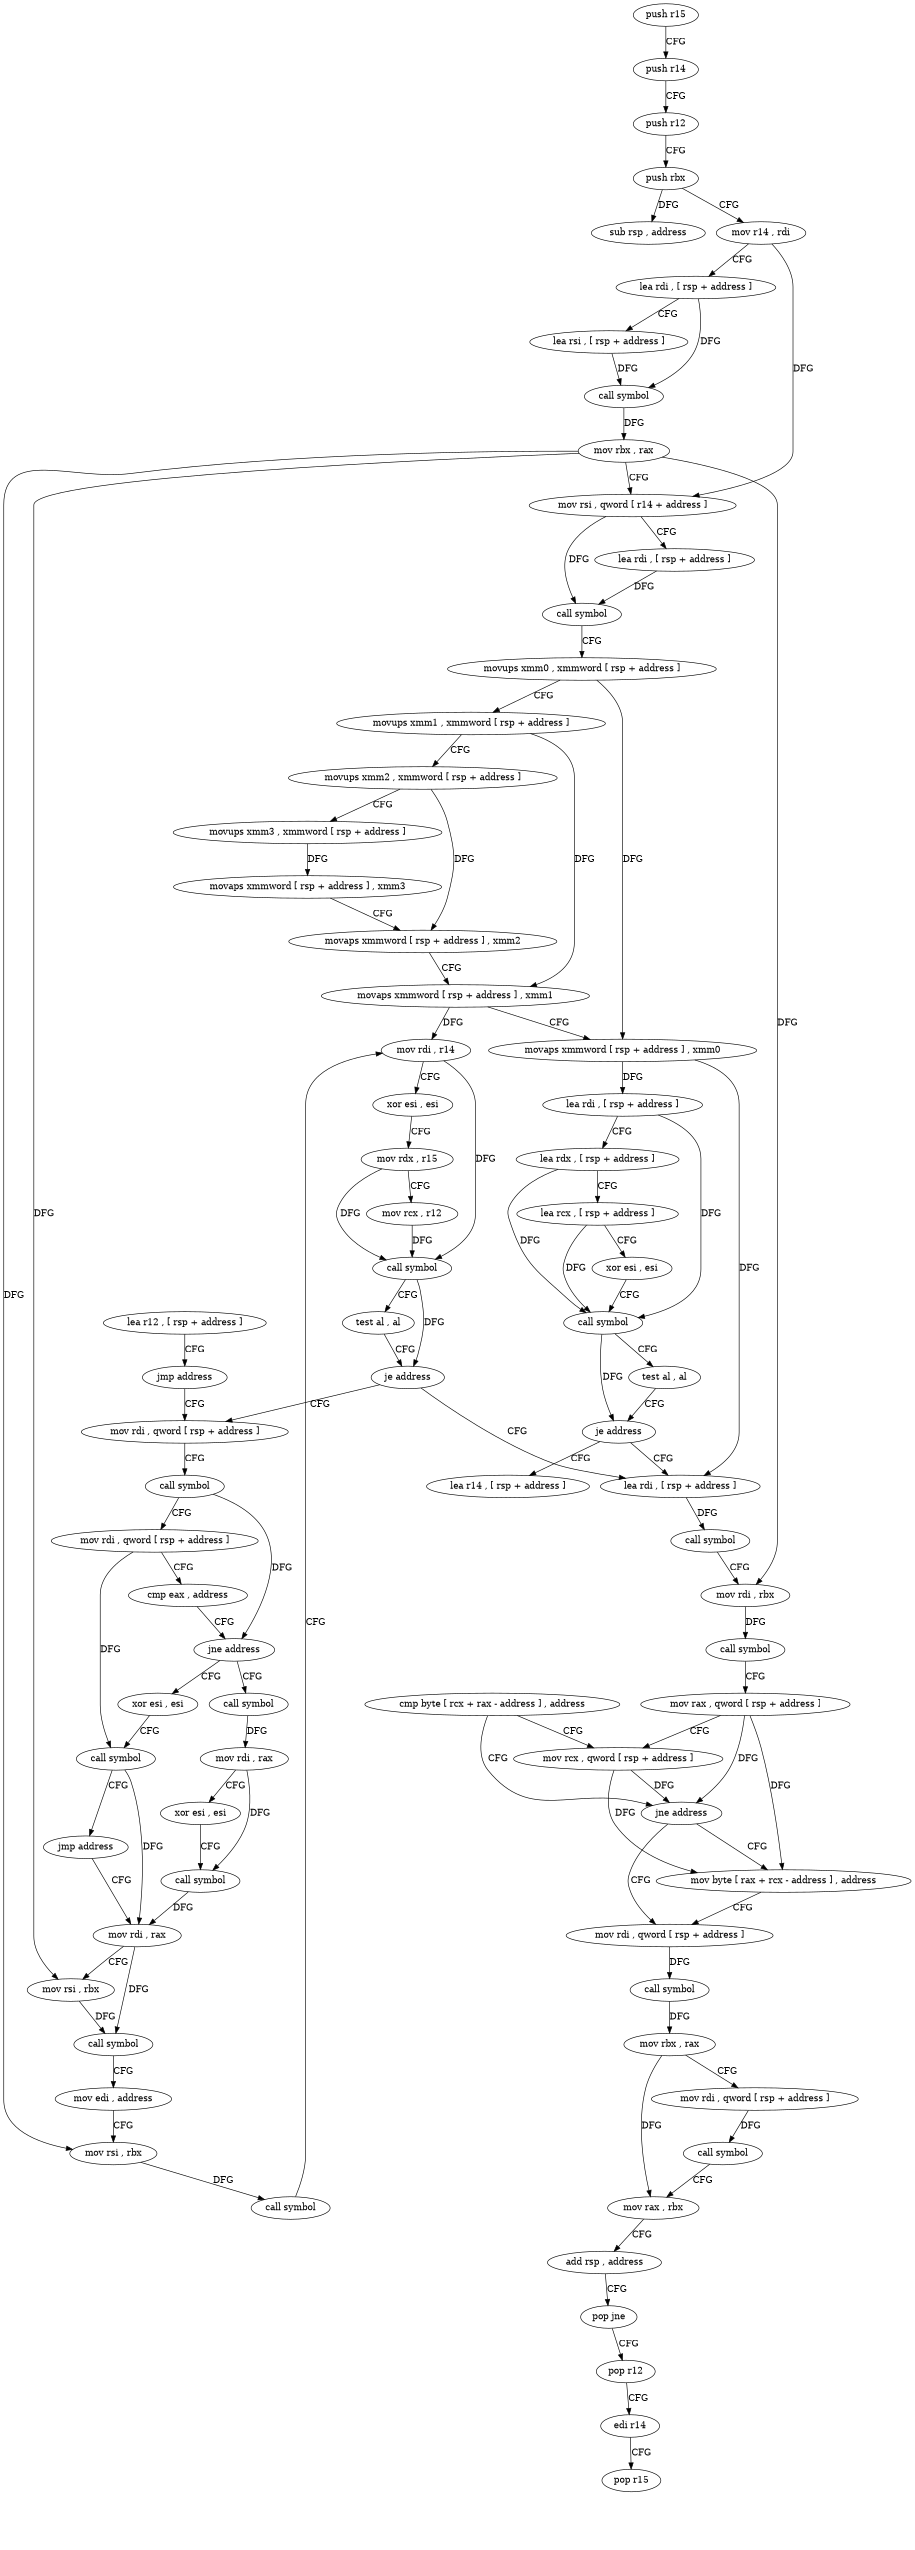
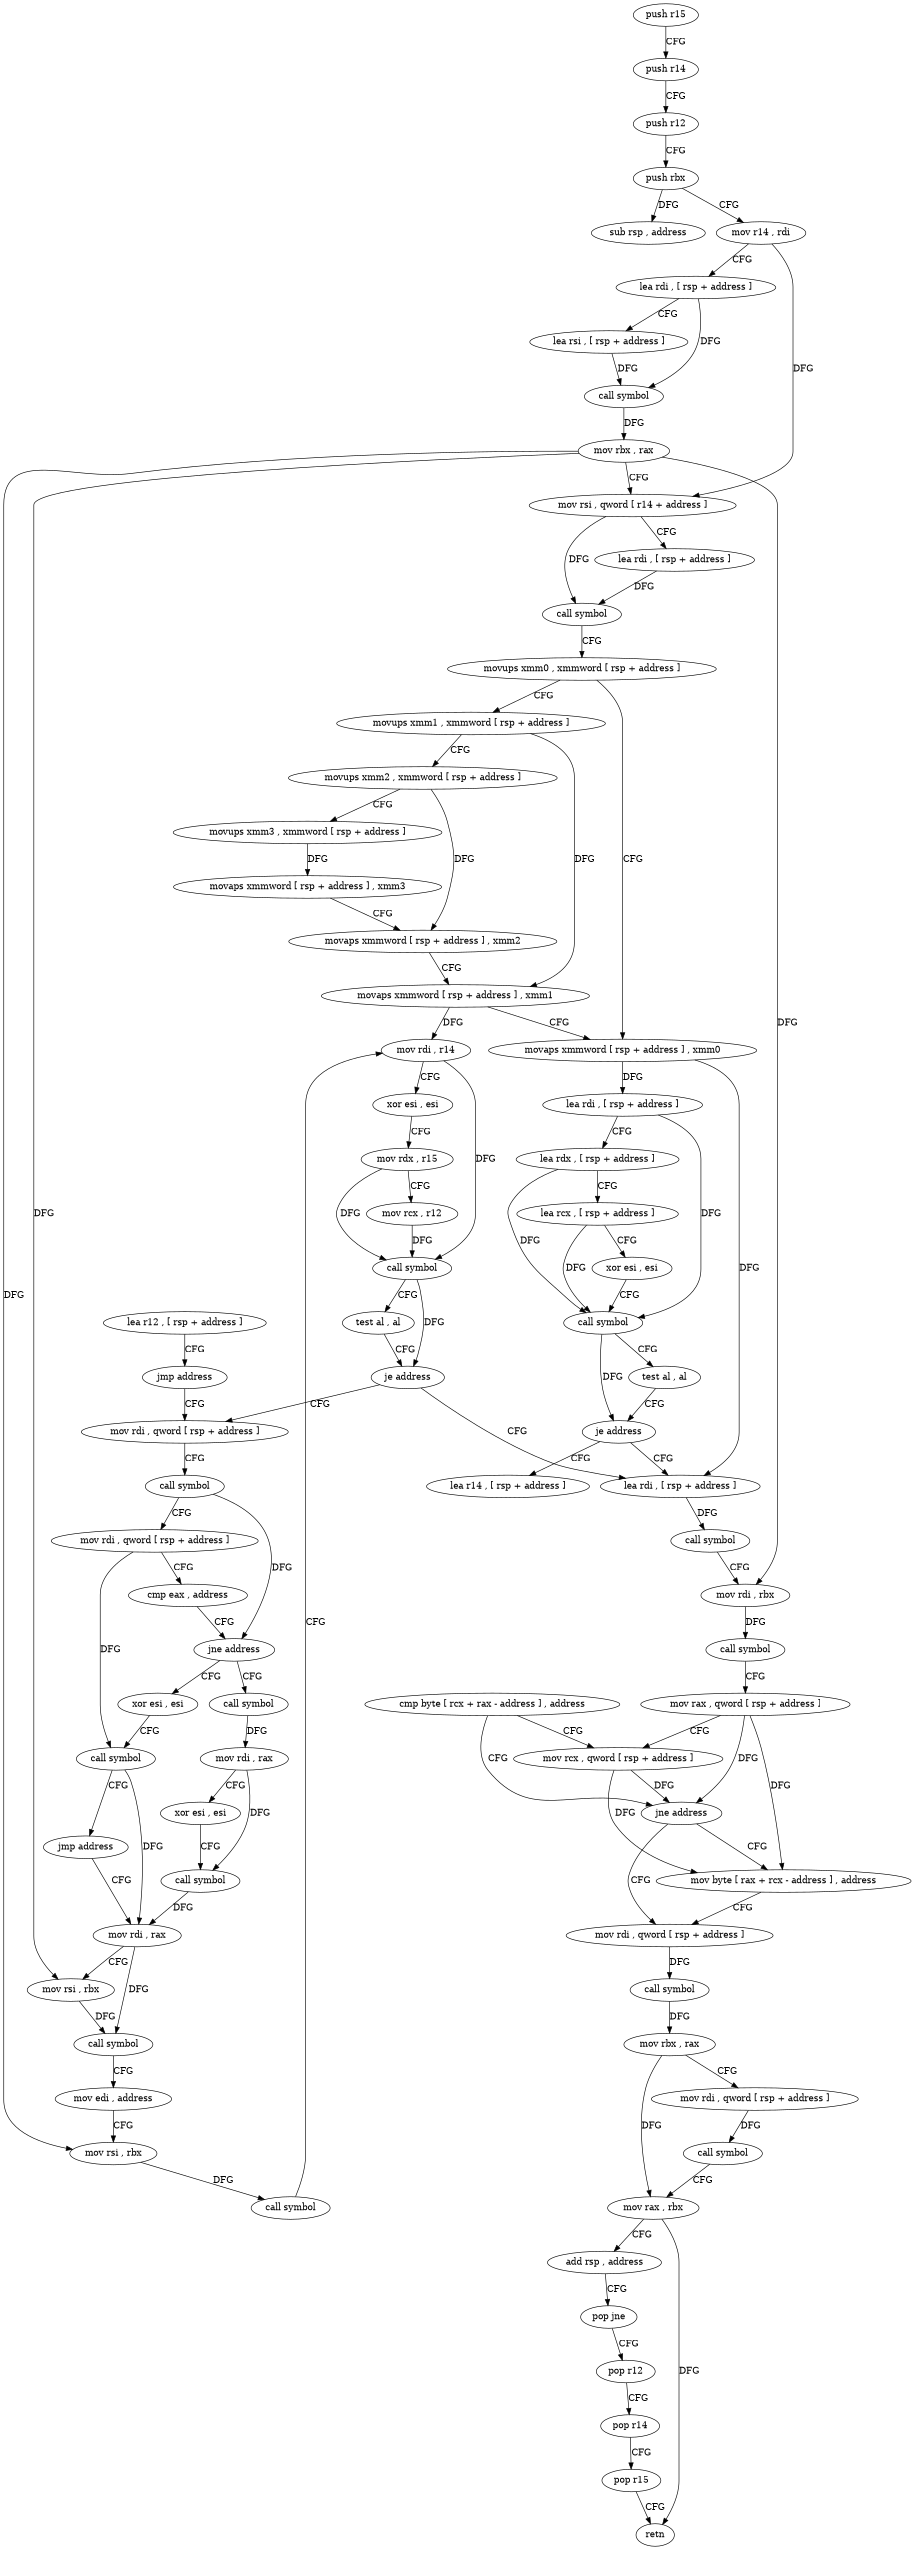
(633, 860) -> (633, 860)
(630, 2426) -> (630, 2426)
none -> (655, 2535)
